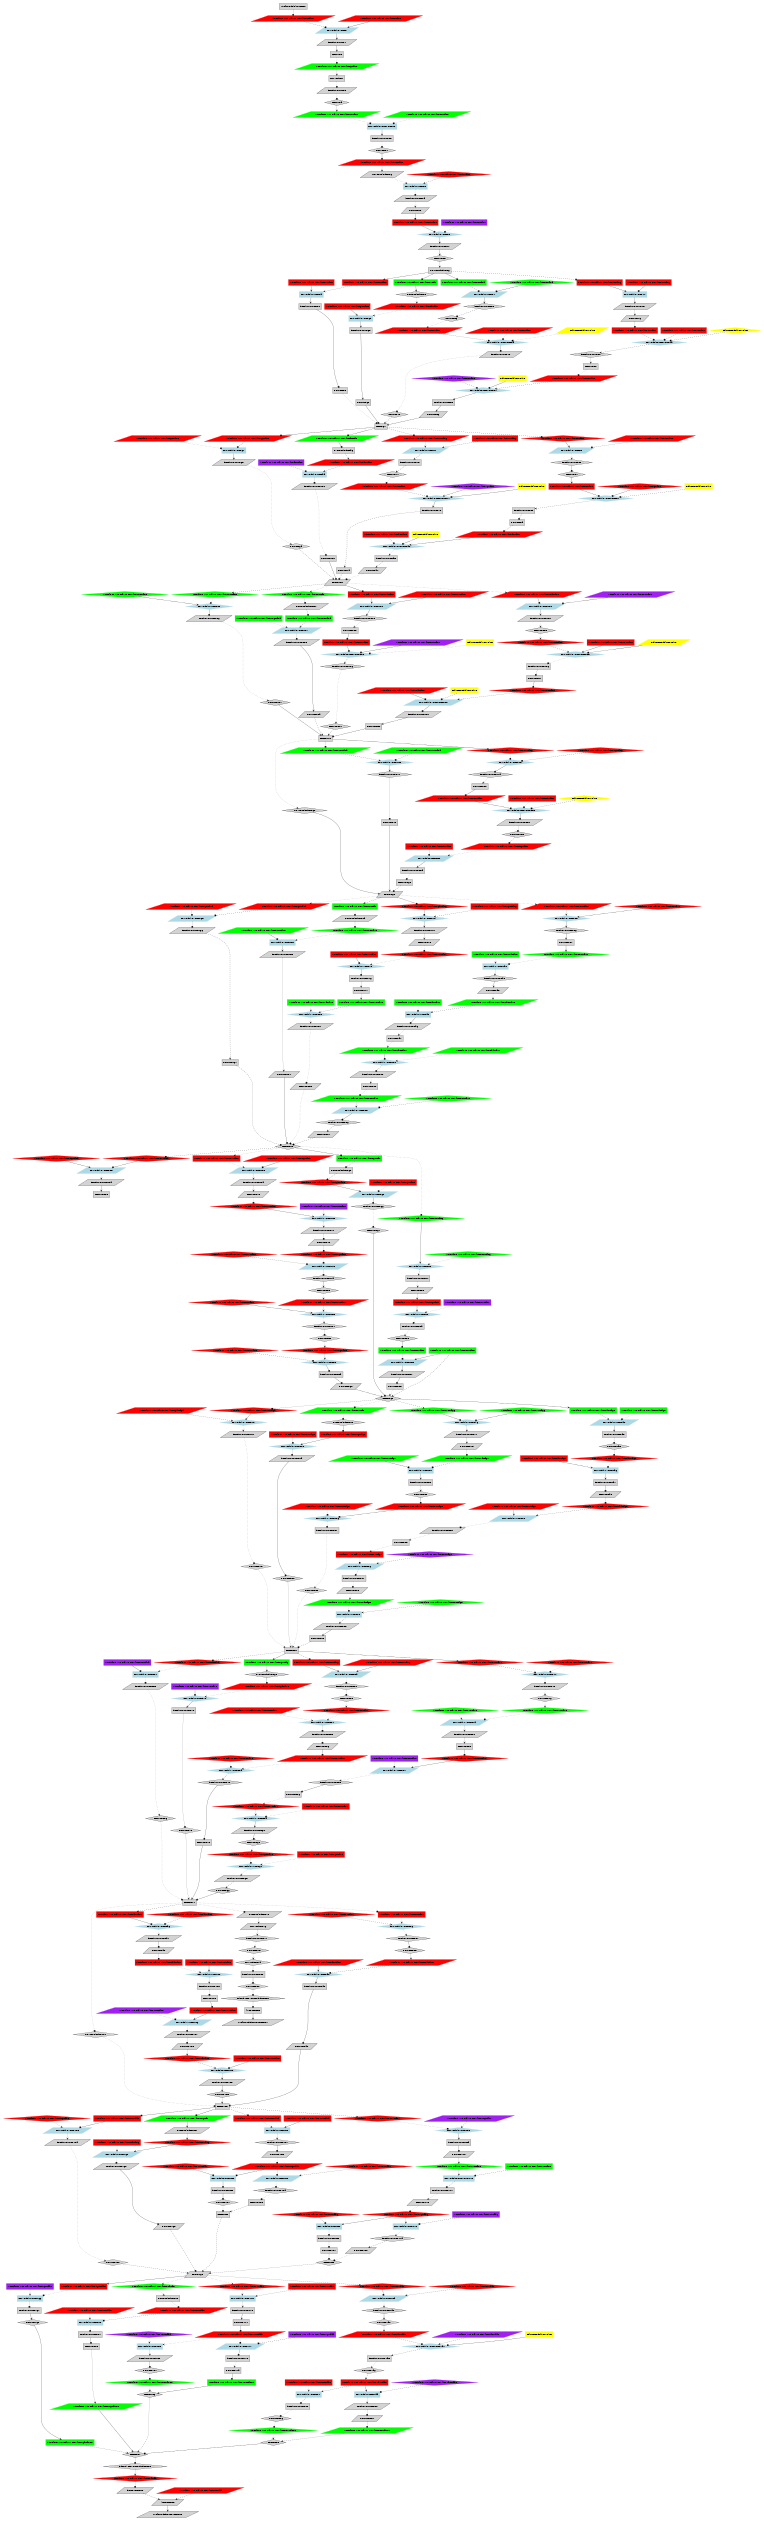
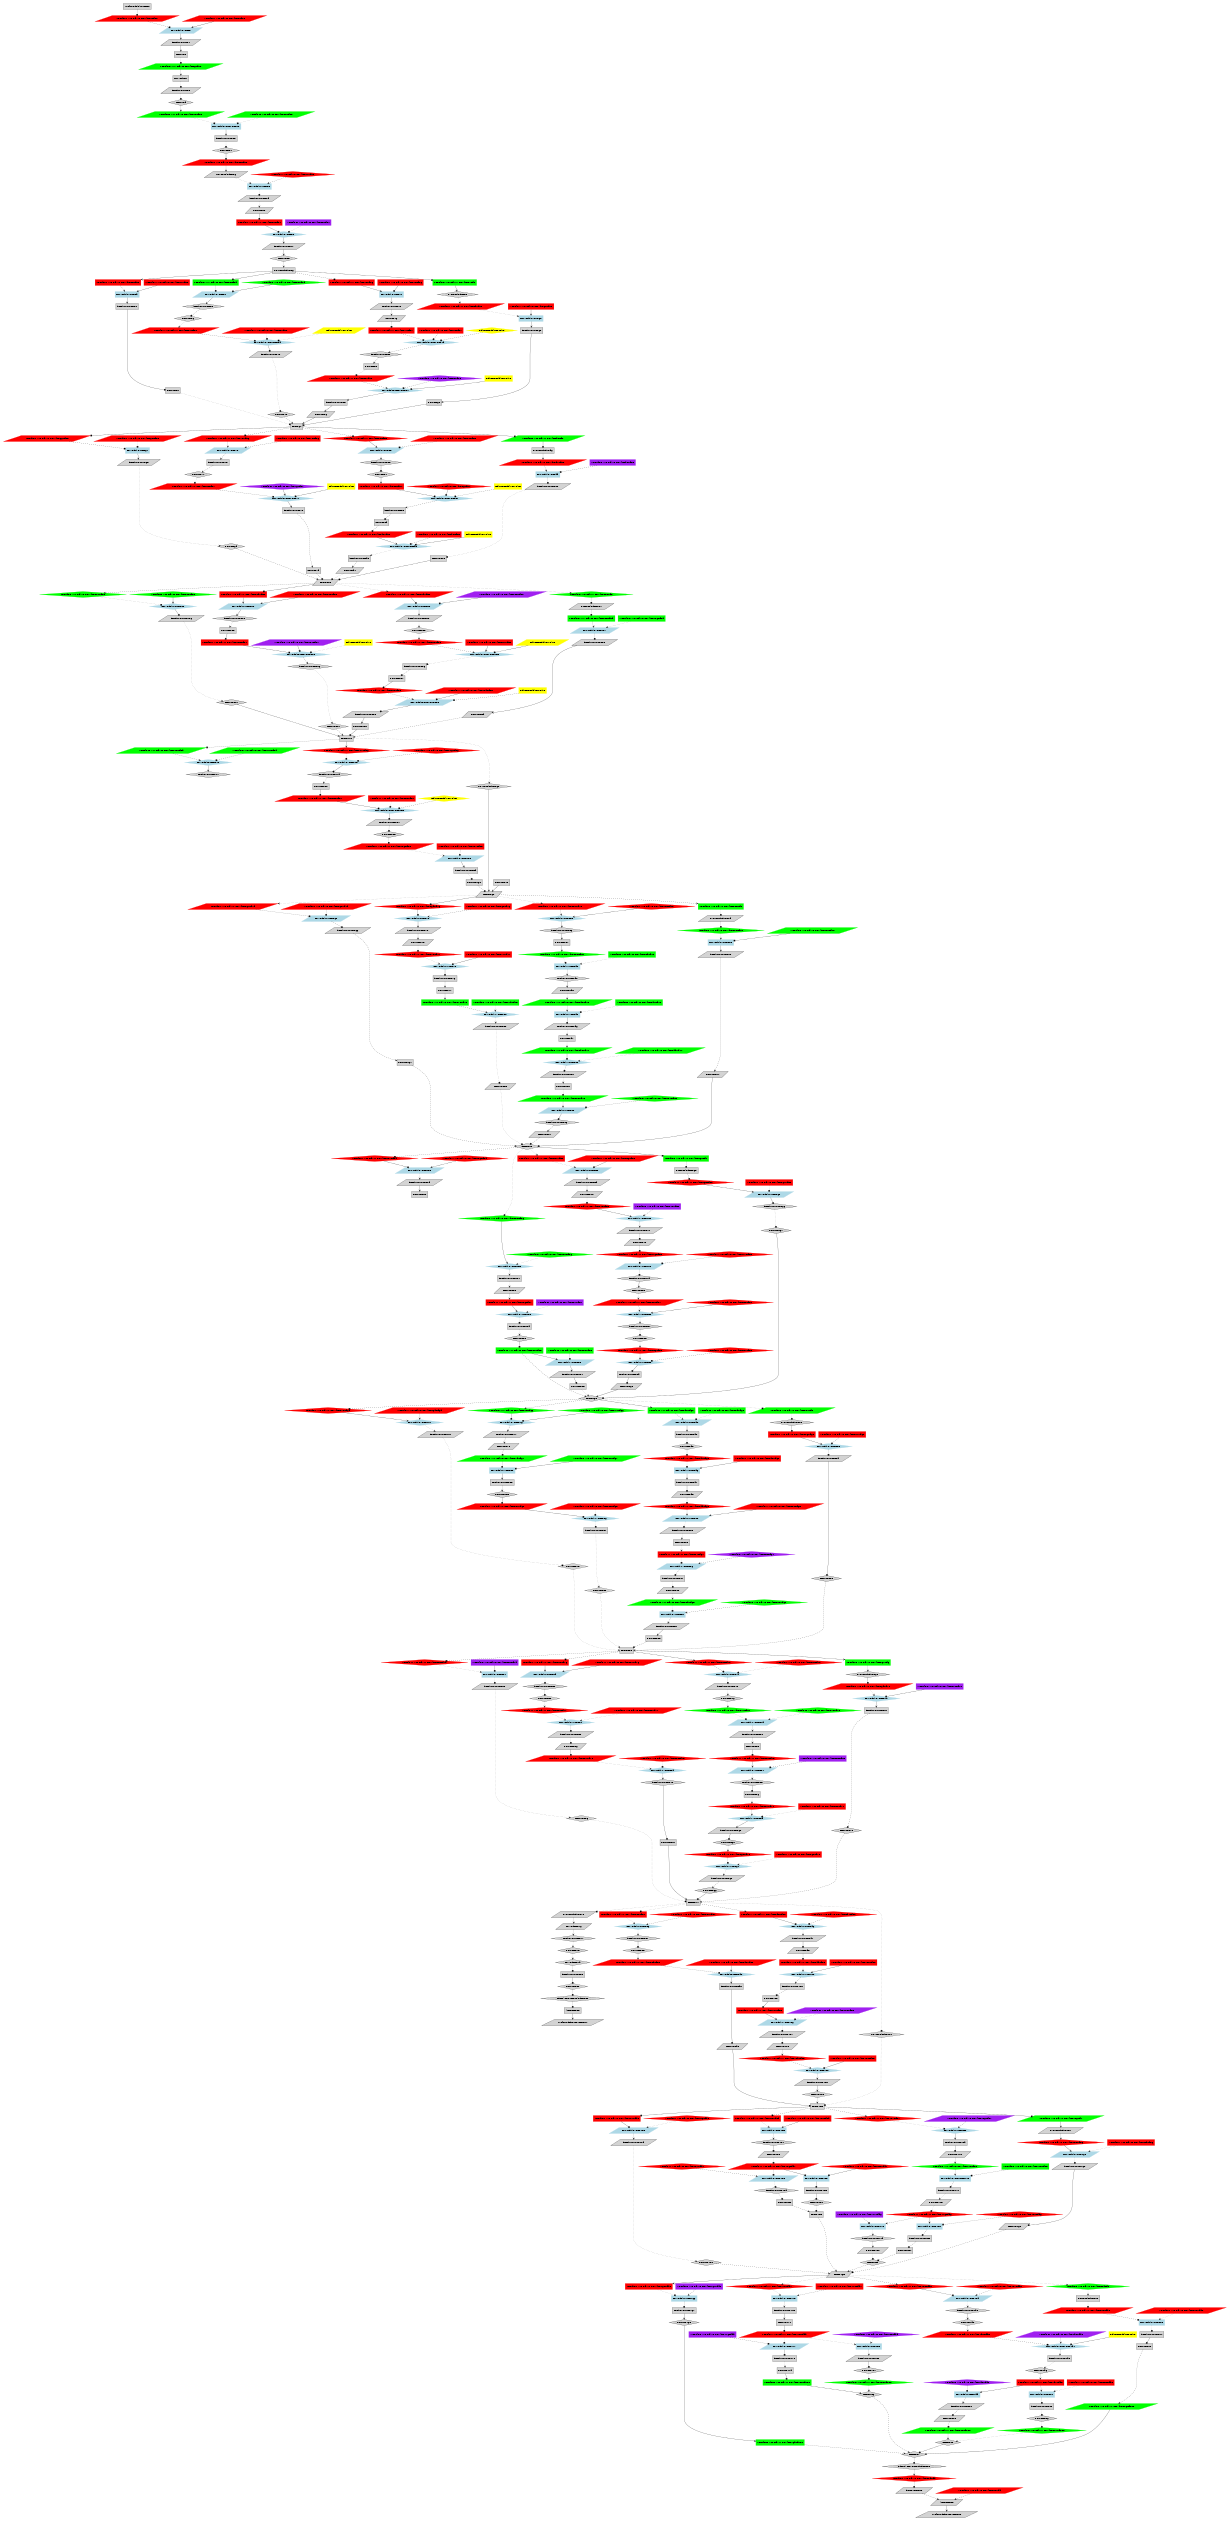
(390, 798) -> none
(253, 1109) -> (438, 1132)
(402, 1344) -> (520, 1344)
